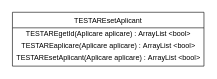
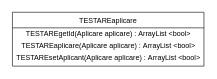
(108, 20) -> (108, 20)
